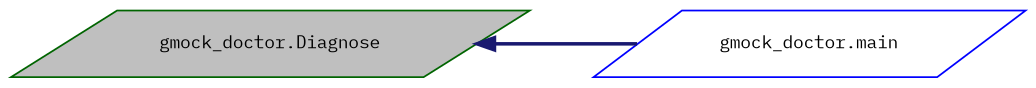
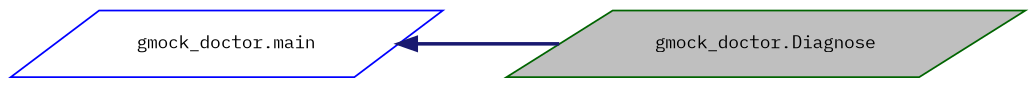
(566, 44) -> (488, 44)
